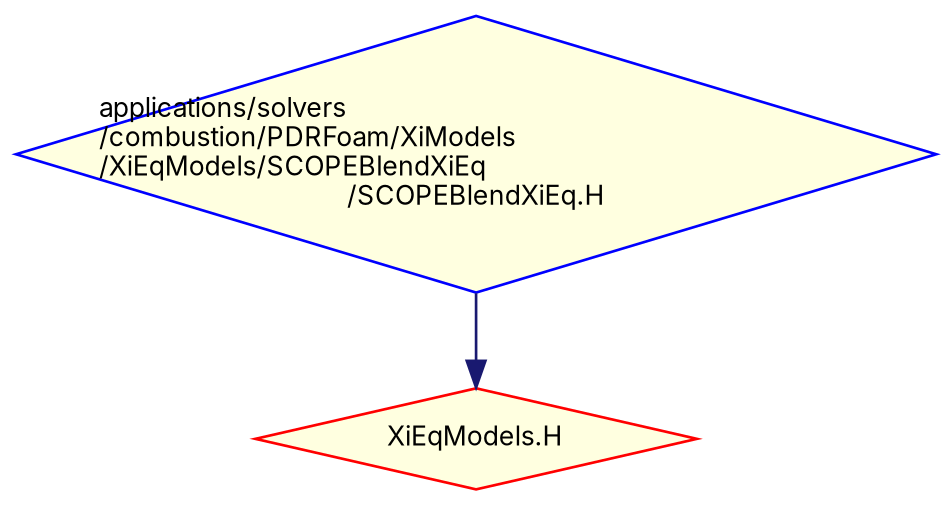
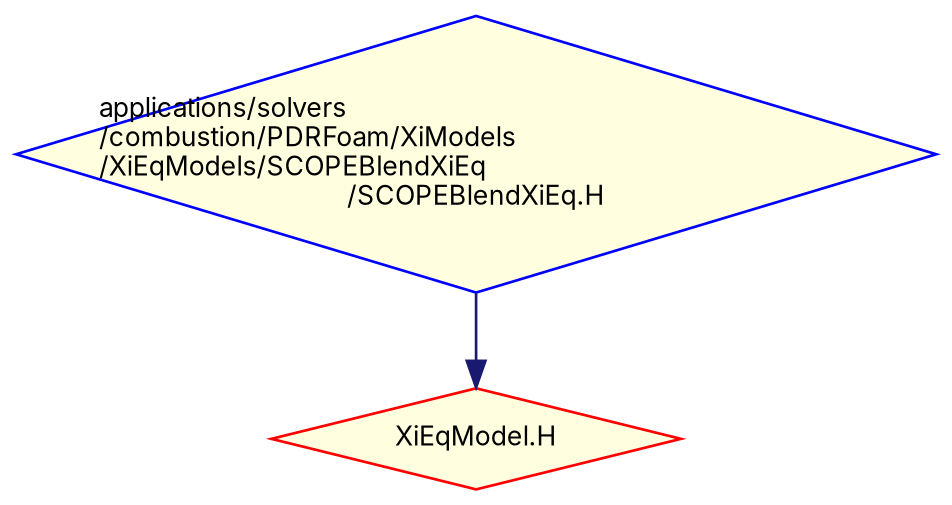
(476, 439) -> (476, 439)
